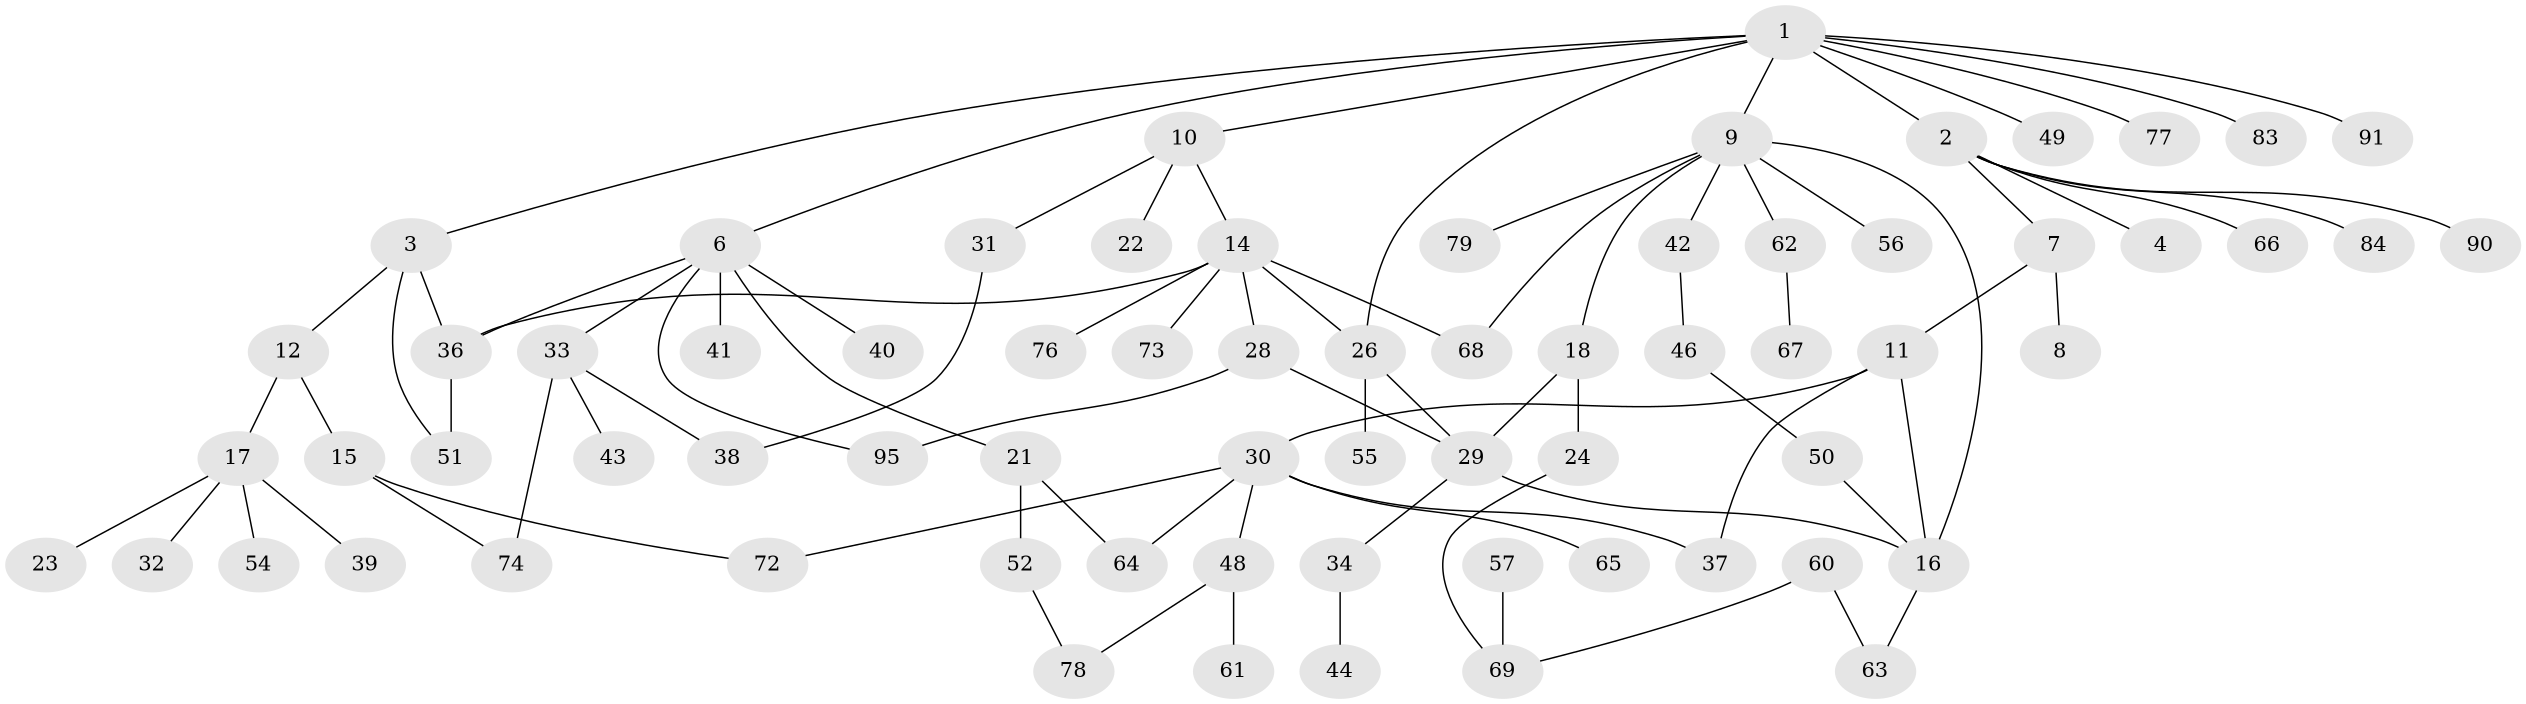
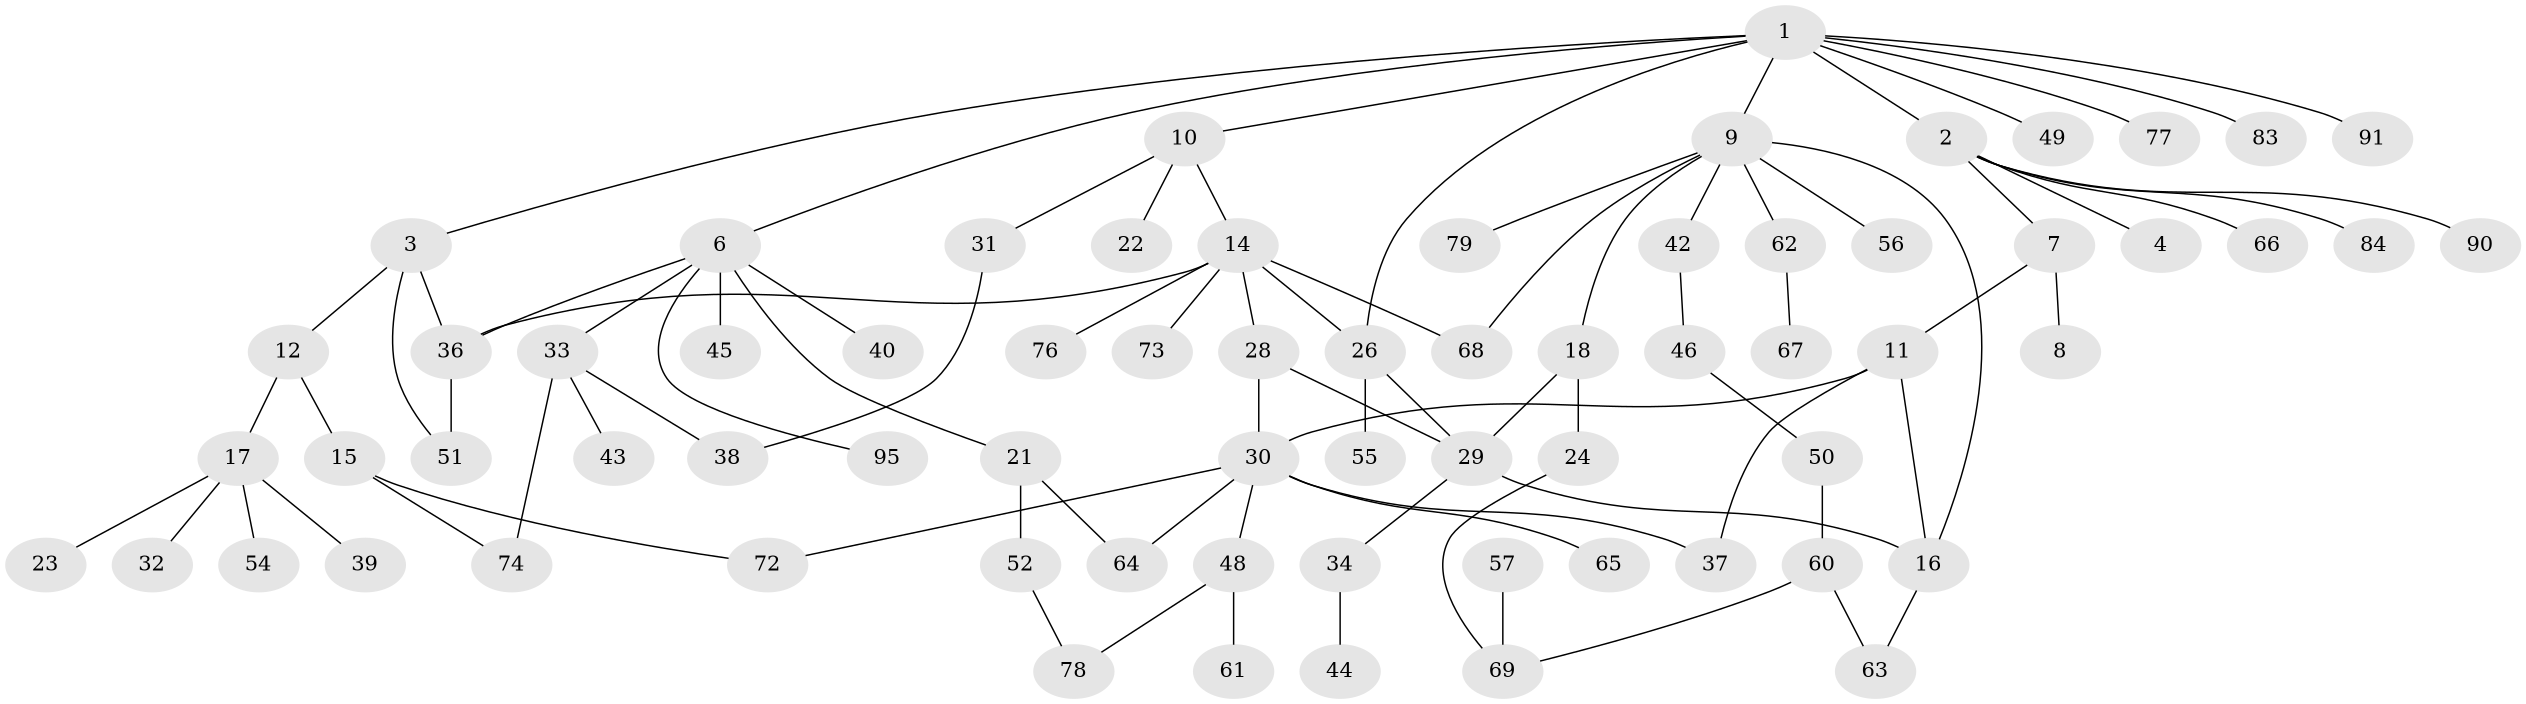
(720, 352) -> (720, 352)
(1076, 410) -> (1259, 405)
(1875, 512) -> (1822, 512)
